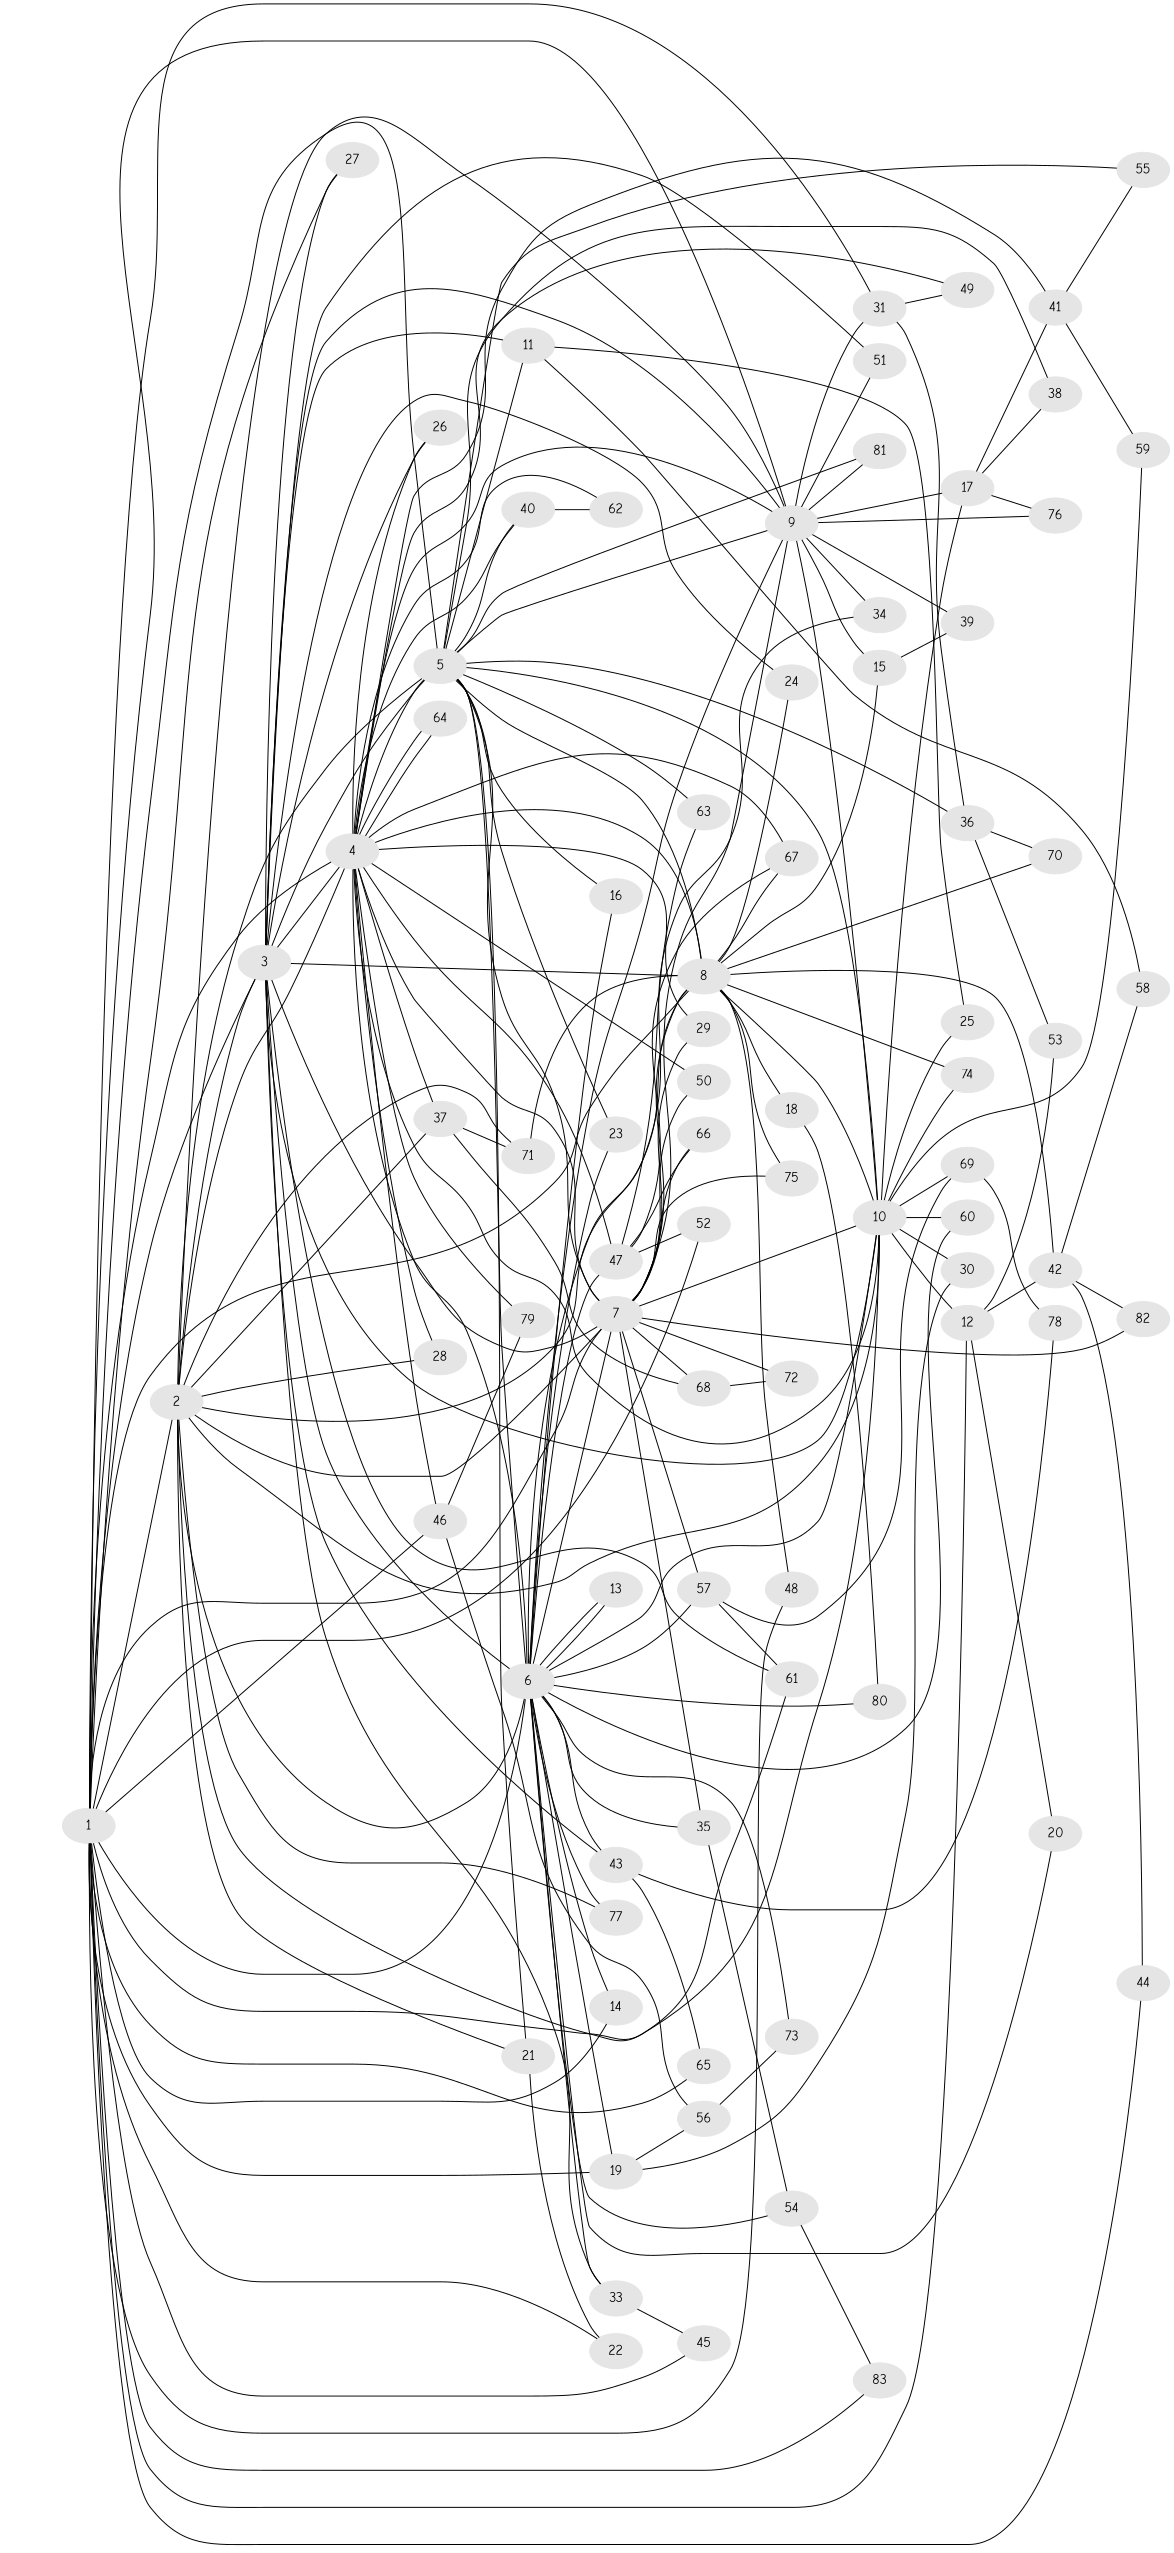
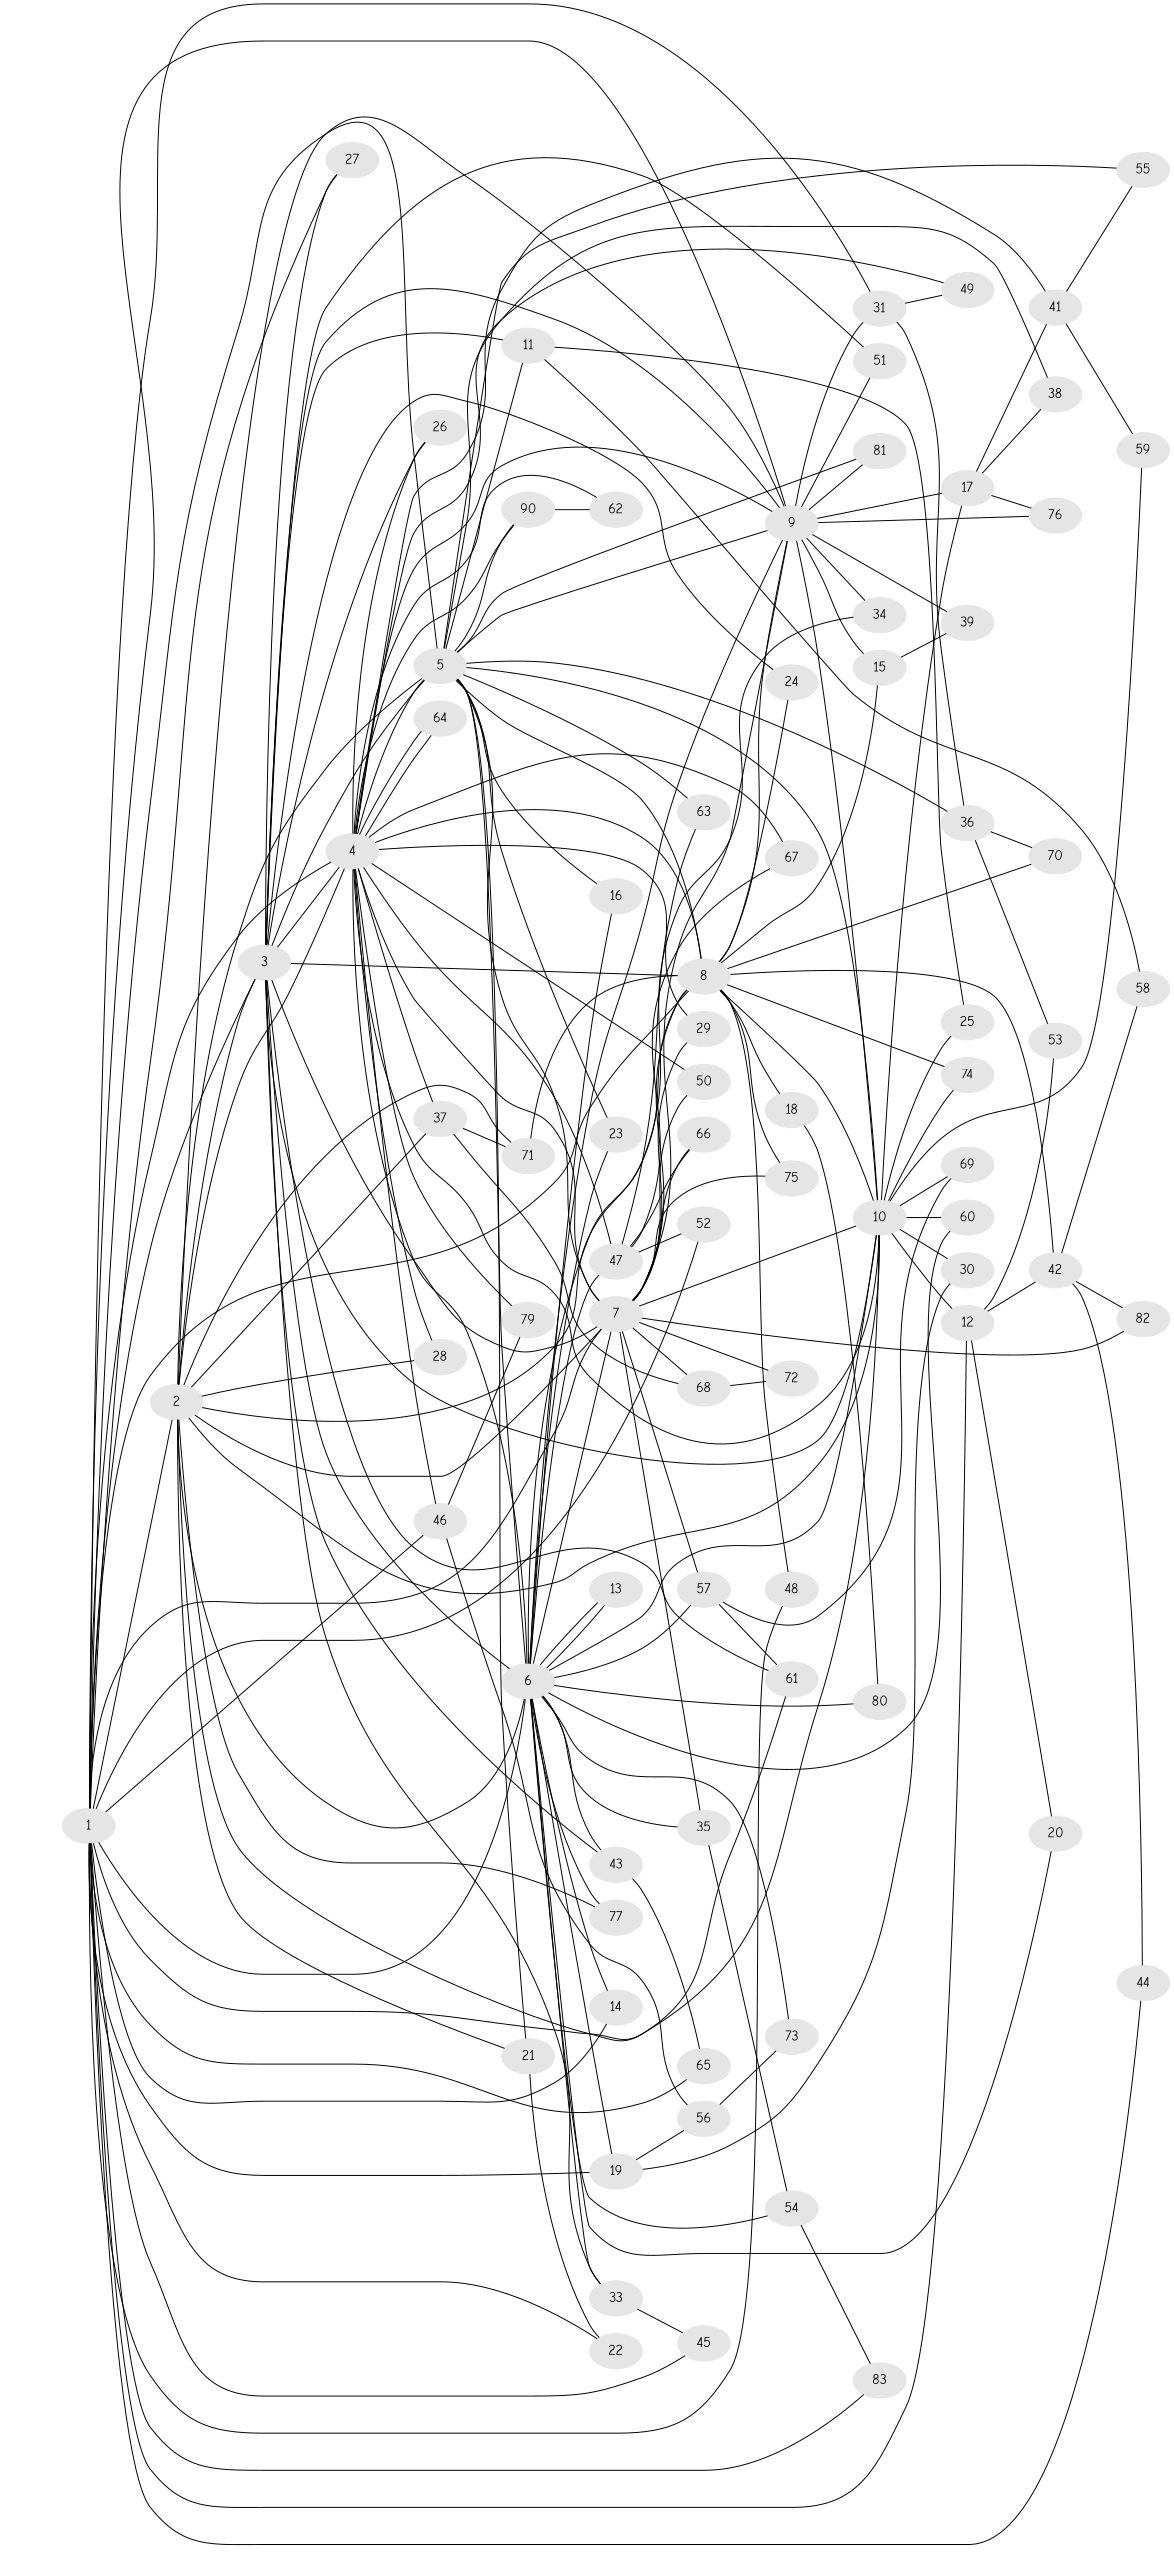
(528, 510) -> (528, 510)
(748, 917) -> (759, 754)
(1055, 1323) -> none
